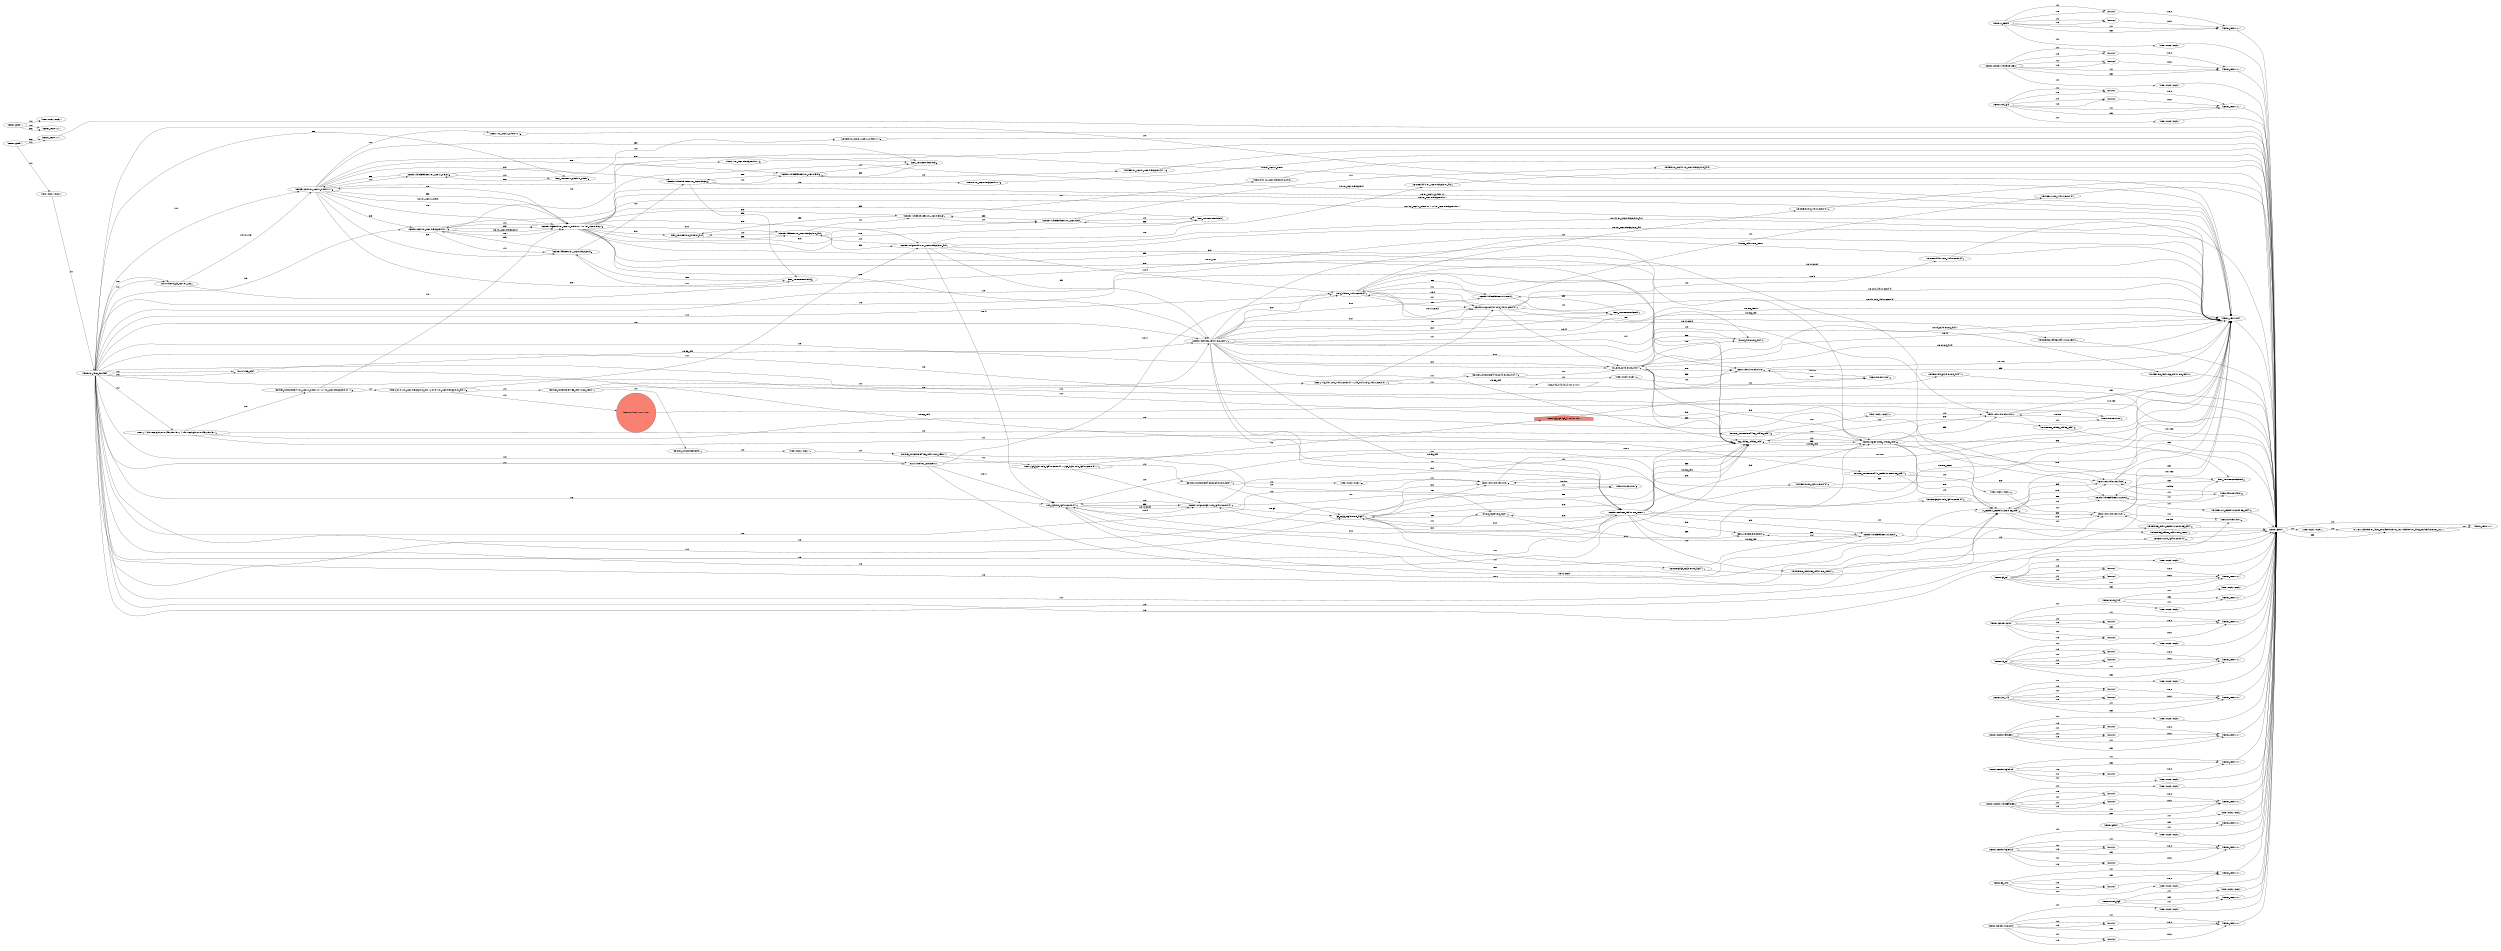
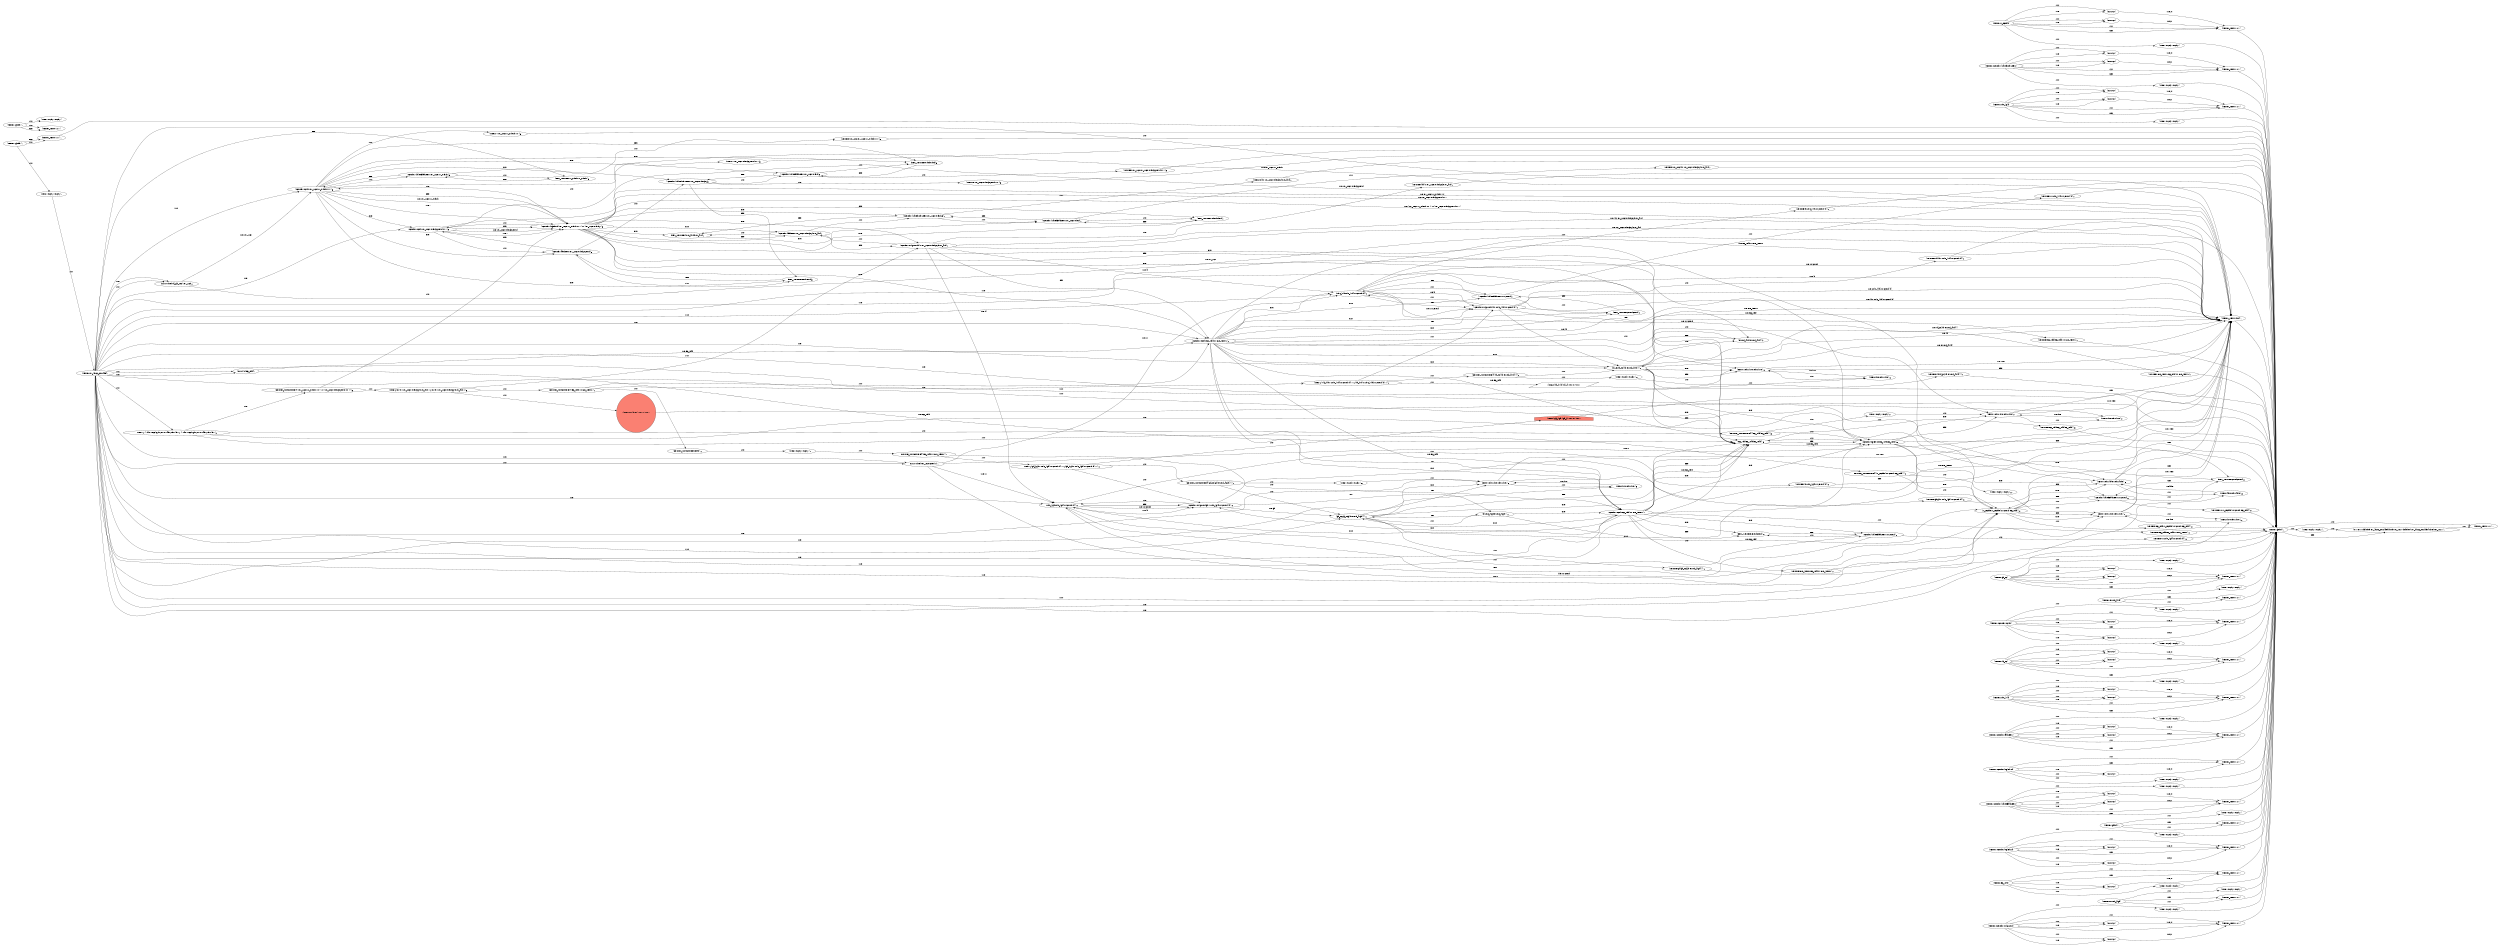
(1563, 518) -> (1556, 513)
